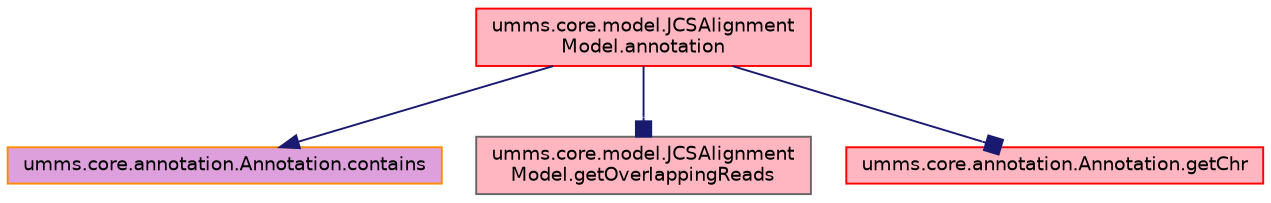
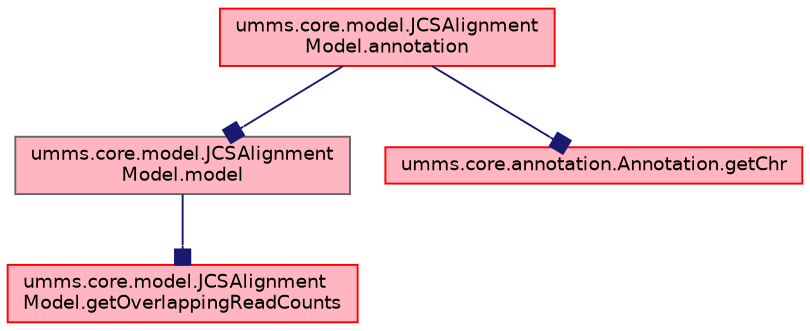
(225, 165) -> none
(644, 165) -> (183, 165)
none -> (183, 294)
